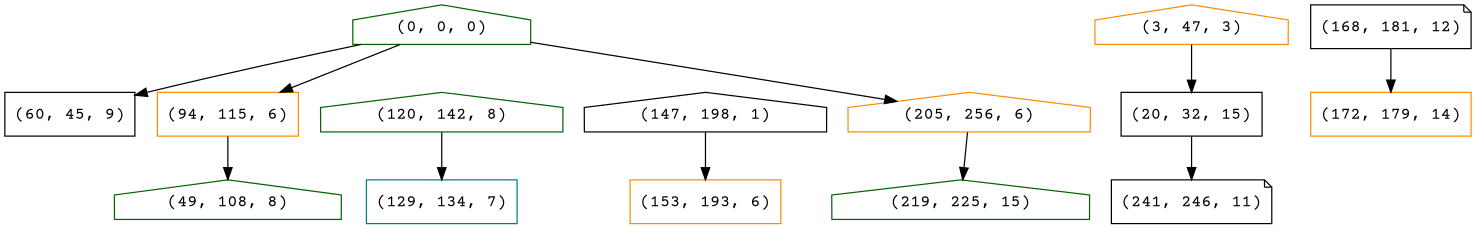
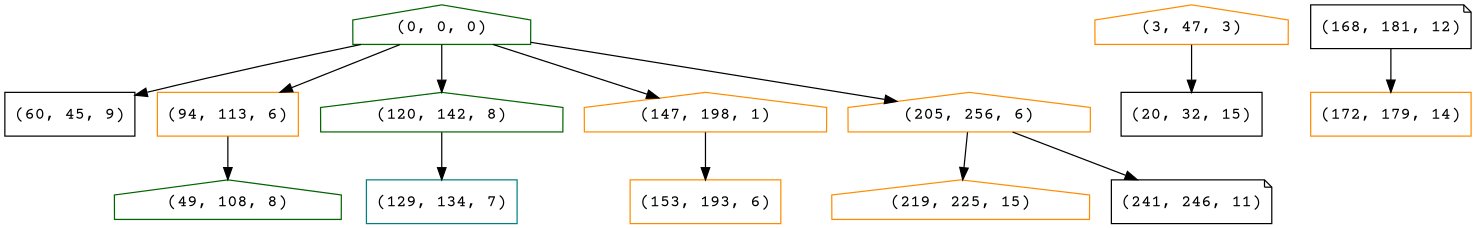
none -> (442, 62)
none -> (570, 69)
(228, 114) -> (228, 114)
(705, 114) -> (705, 114)
(1192, 152) -> (1069, 154)
(961, 202) -> (961, 202)
